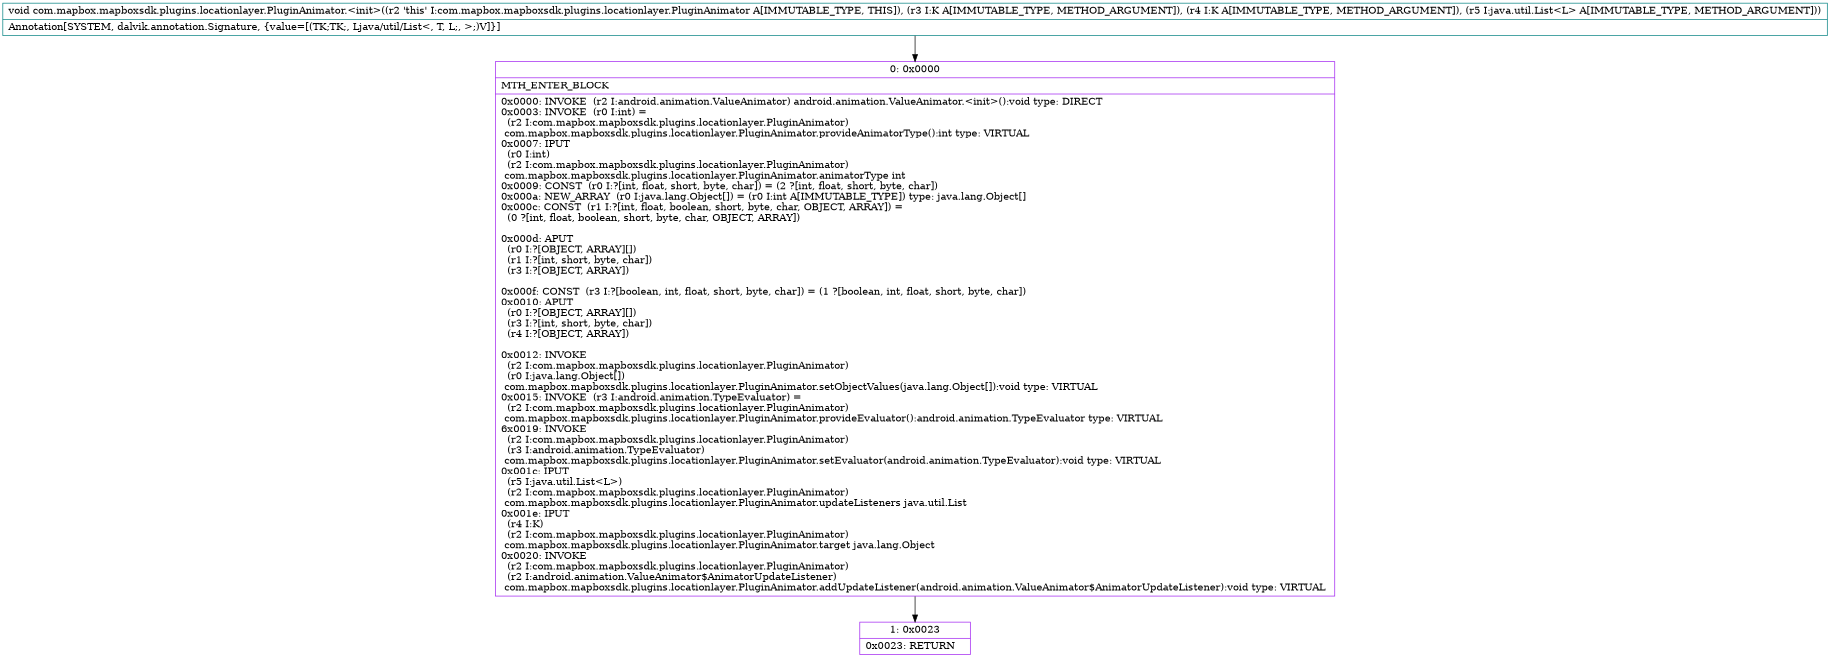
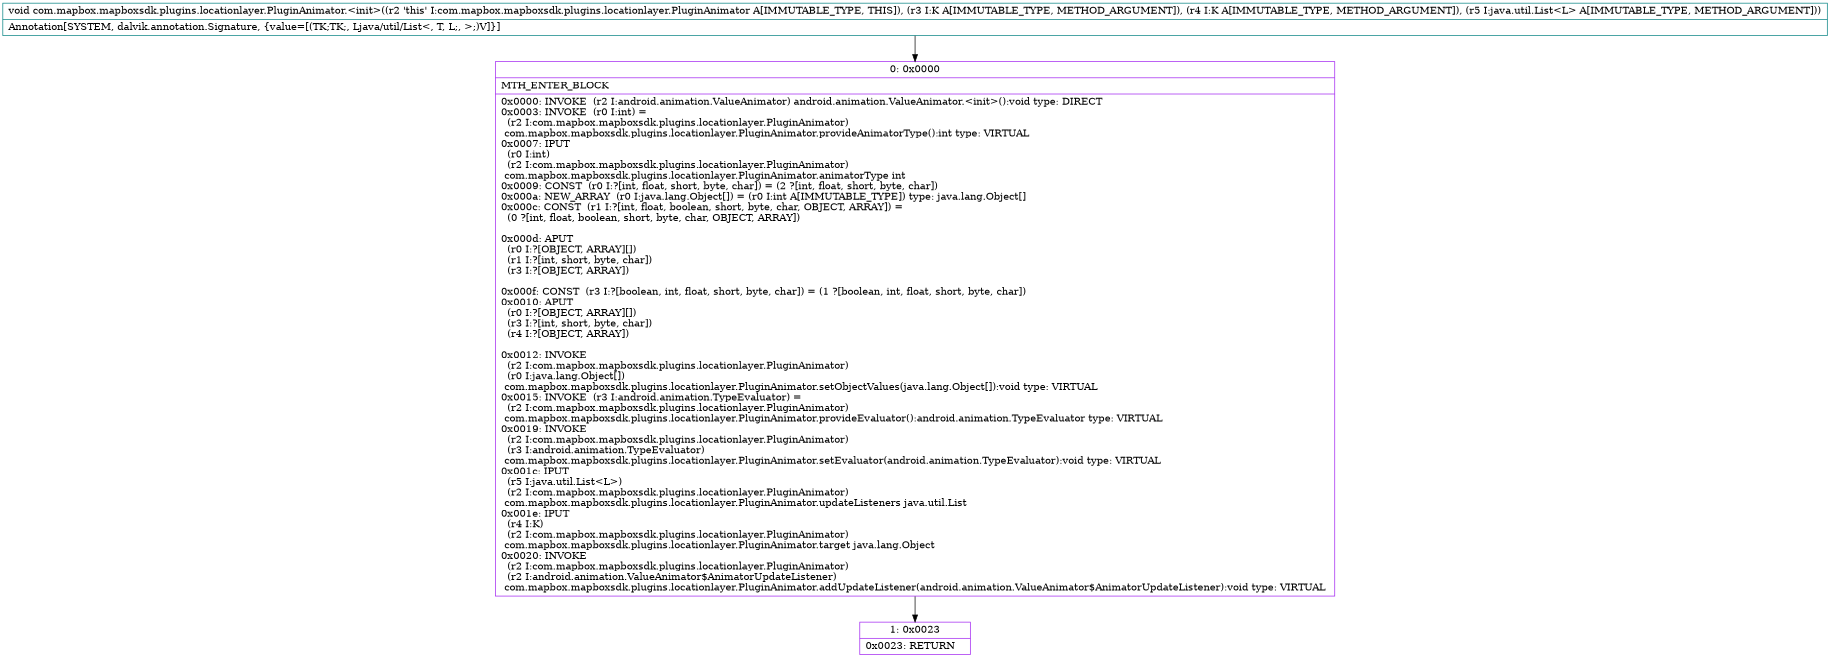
(547, 429) -> (547, 429)
